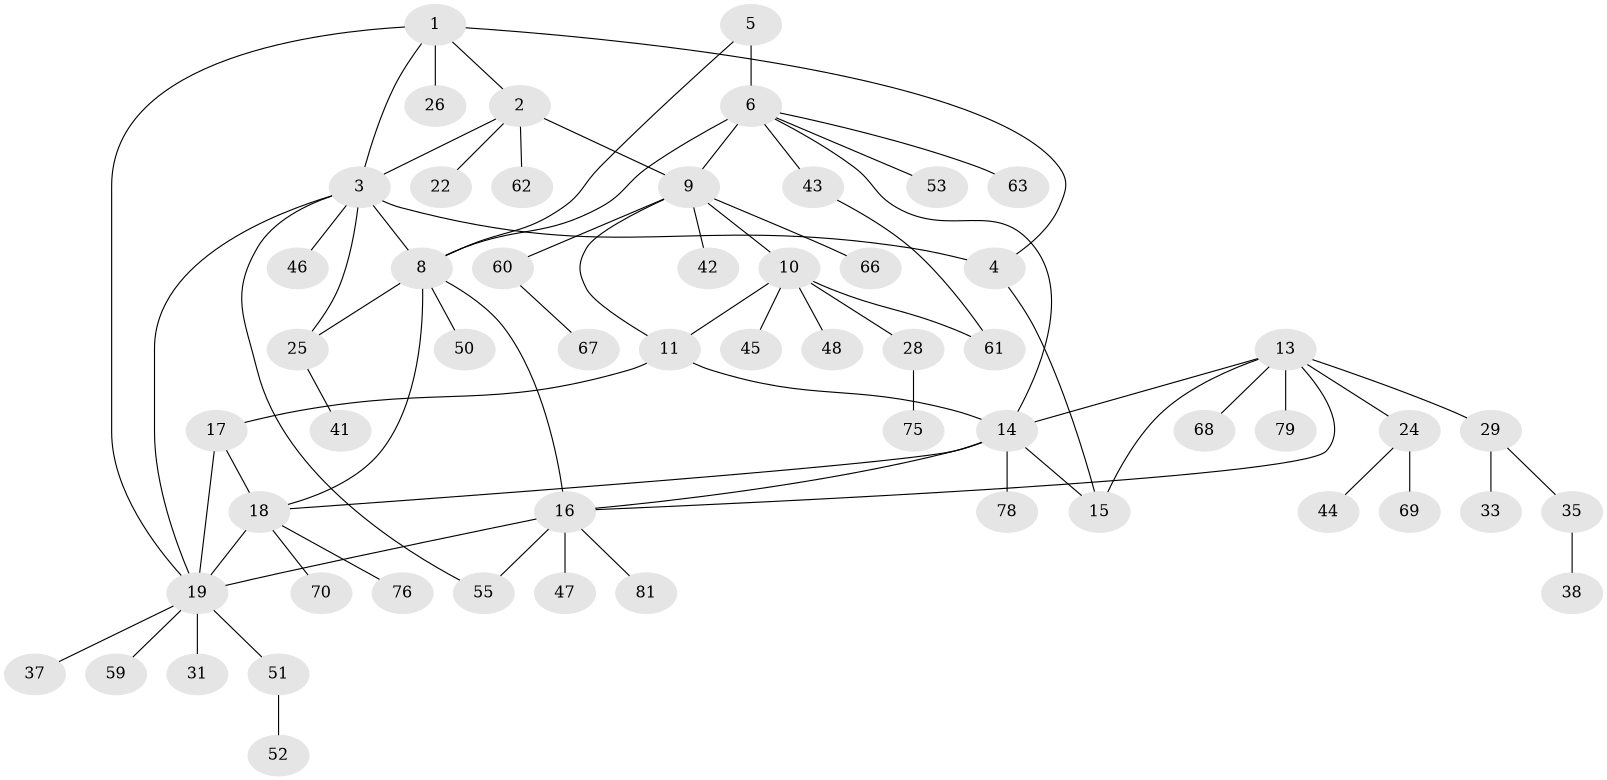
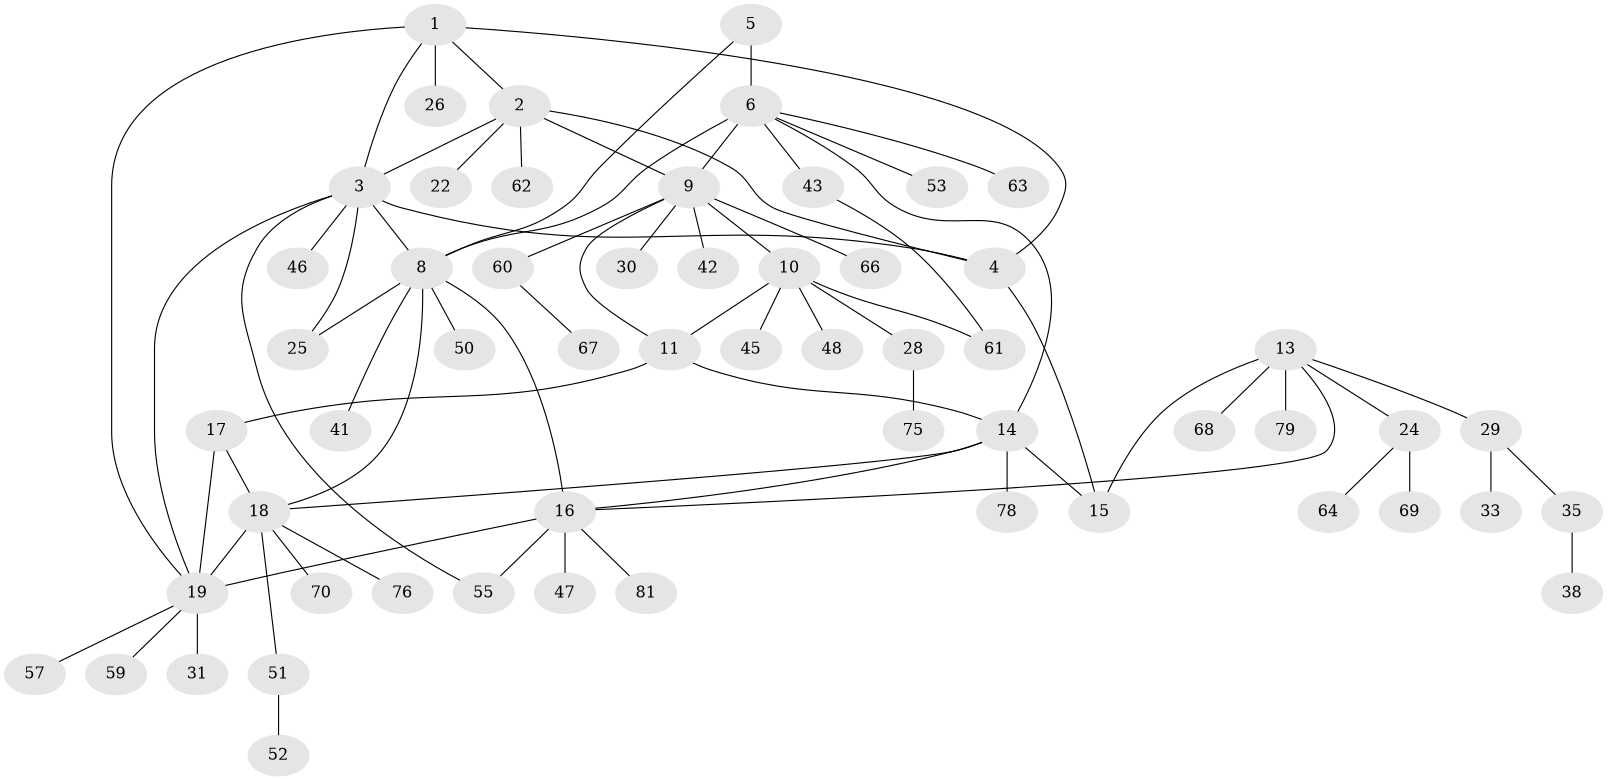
none -> (755, 192)
none -> (627, 268)
(319, 390) -> (377, 348)
(1146, 390) -> none
(1329, 512) -> (1329, 512)
(238, 634) -> (269, 593)
(35, 674) -> (35, 674)
